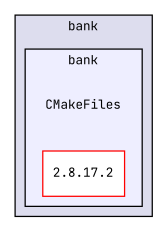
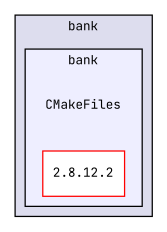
(84, 174) -> (84, 174)
